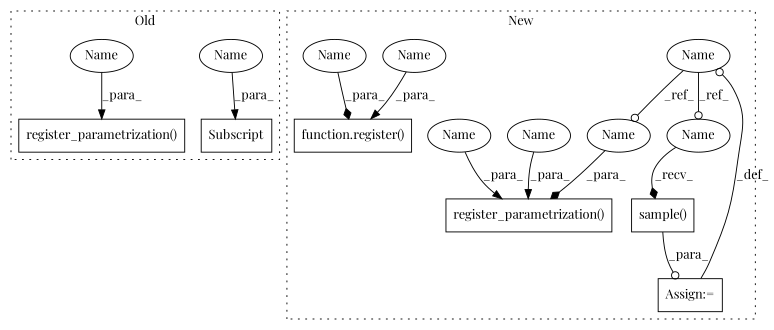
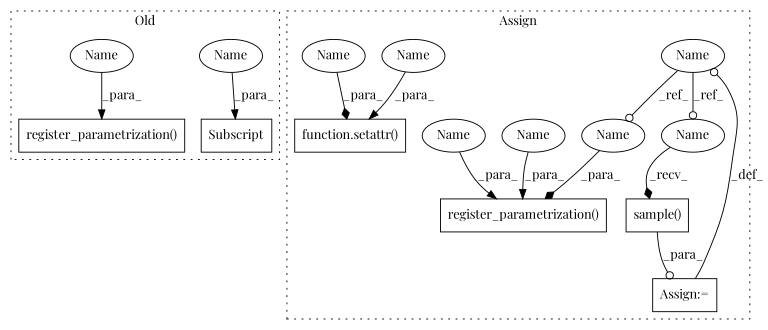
(521, 22) -> (518, 22)
(353, 136) -> (350, 136)
